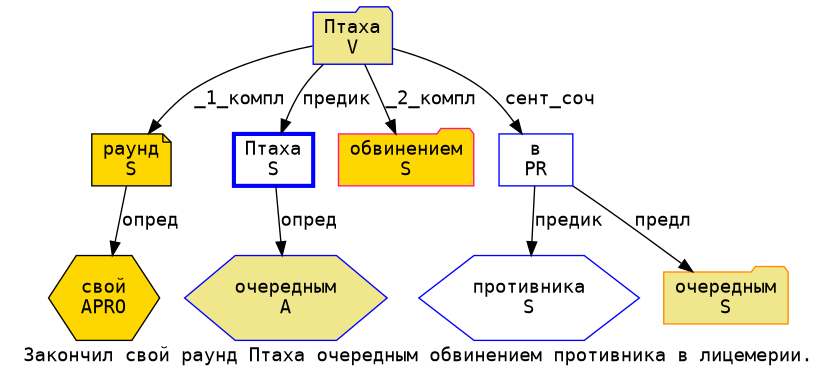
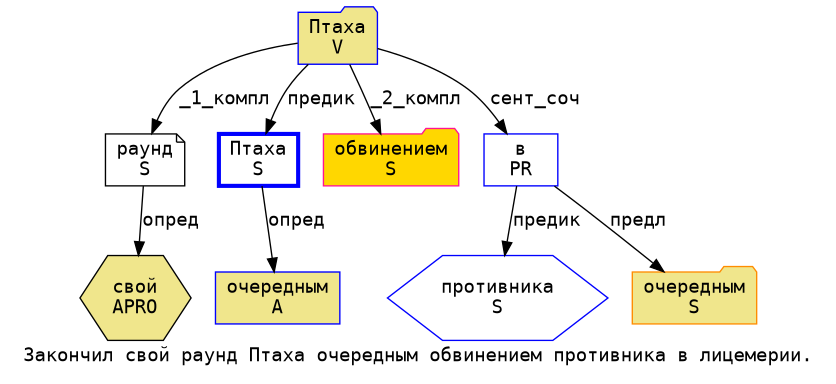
(131, 160) -> (145, 160)
(104, 298) -> (136, 298)
(286, 298) -> (278, 298)
